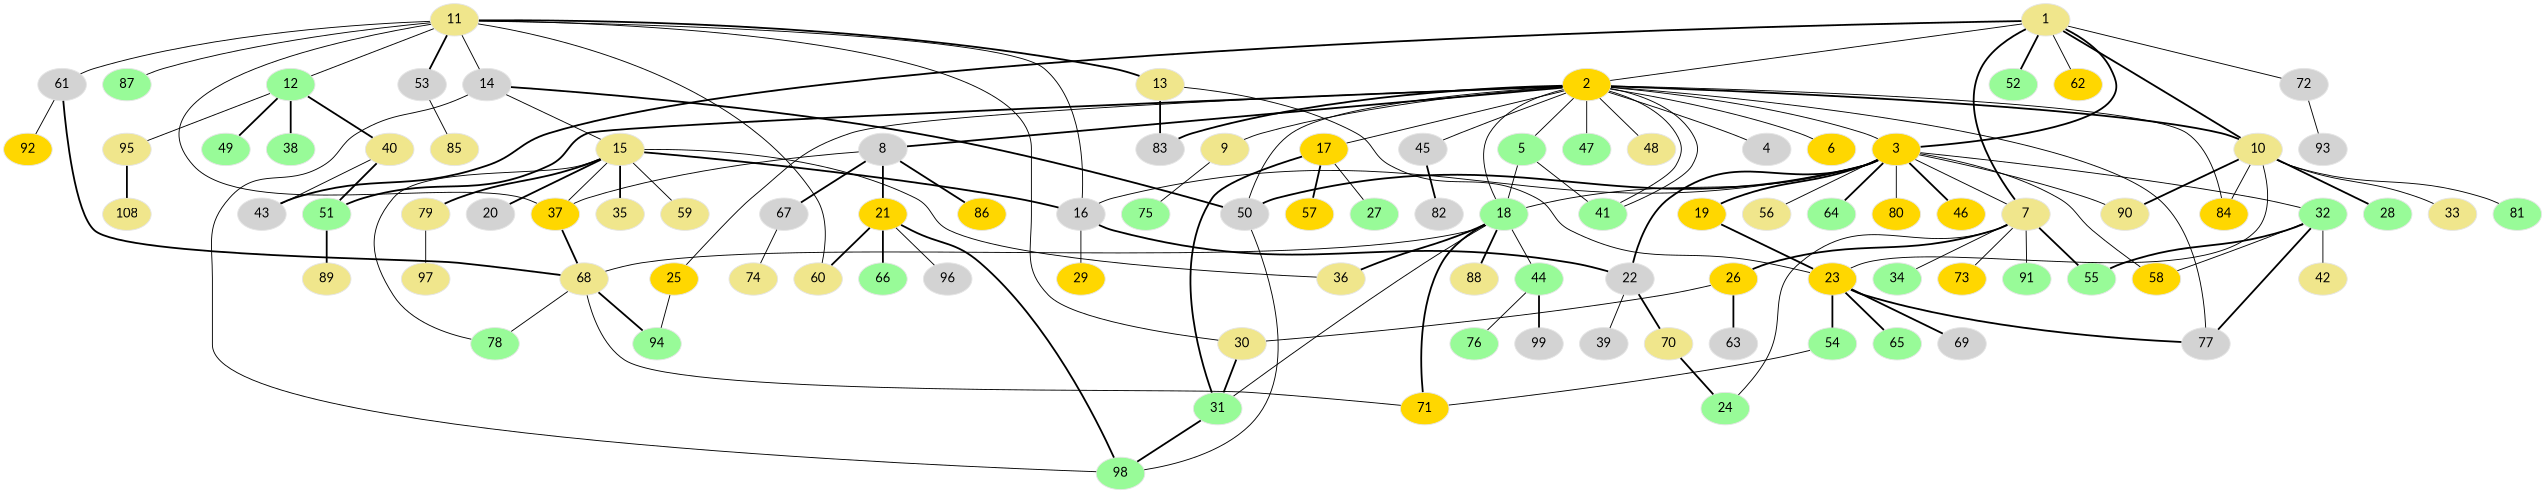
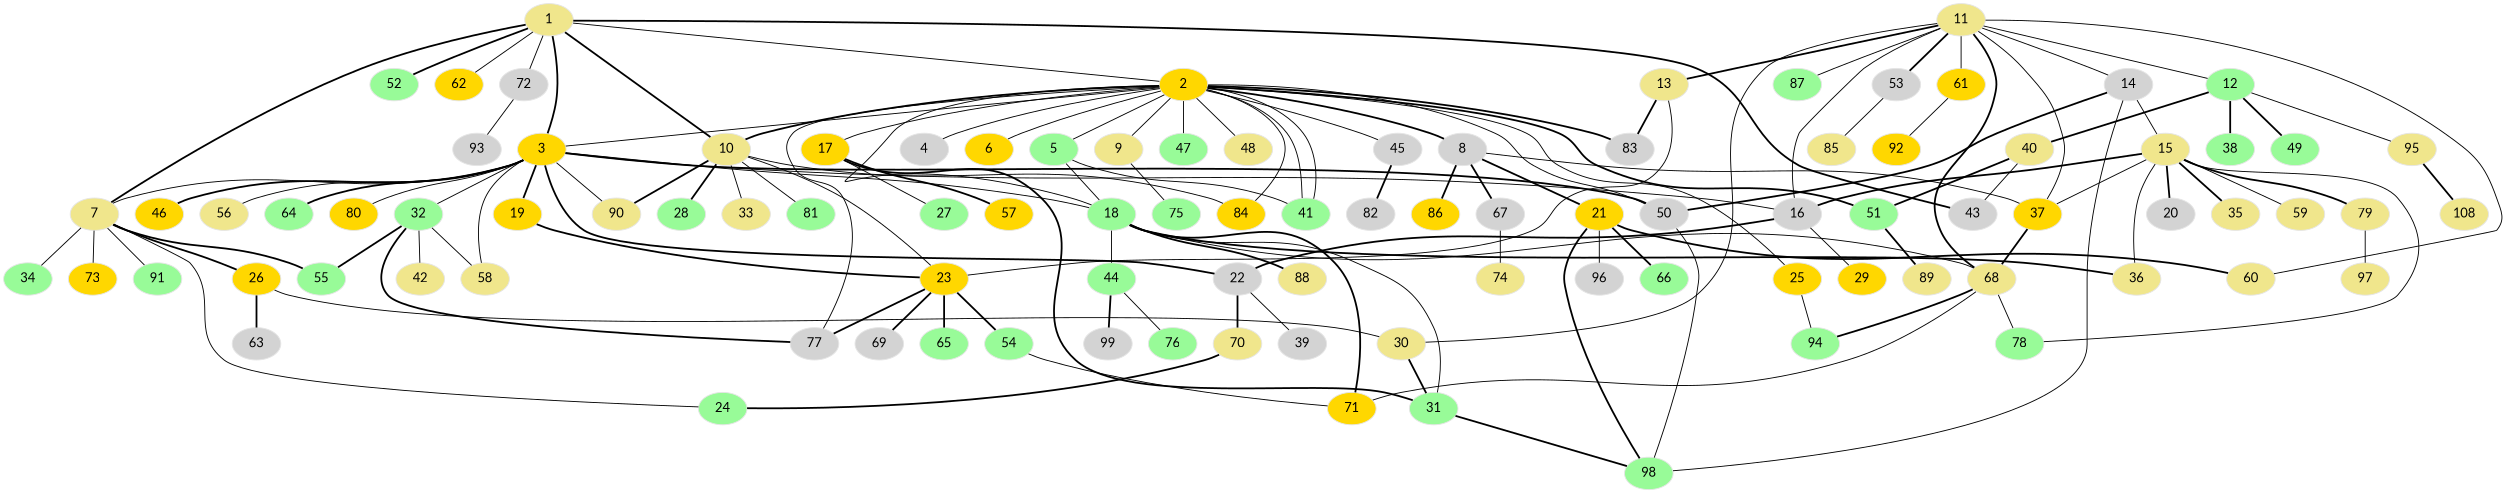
(62, 85) -> (1961, 85)
(259, 254) -> (1958, 160)
(2156, 279) -> (485, 279)
